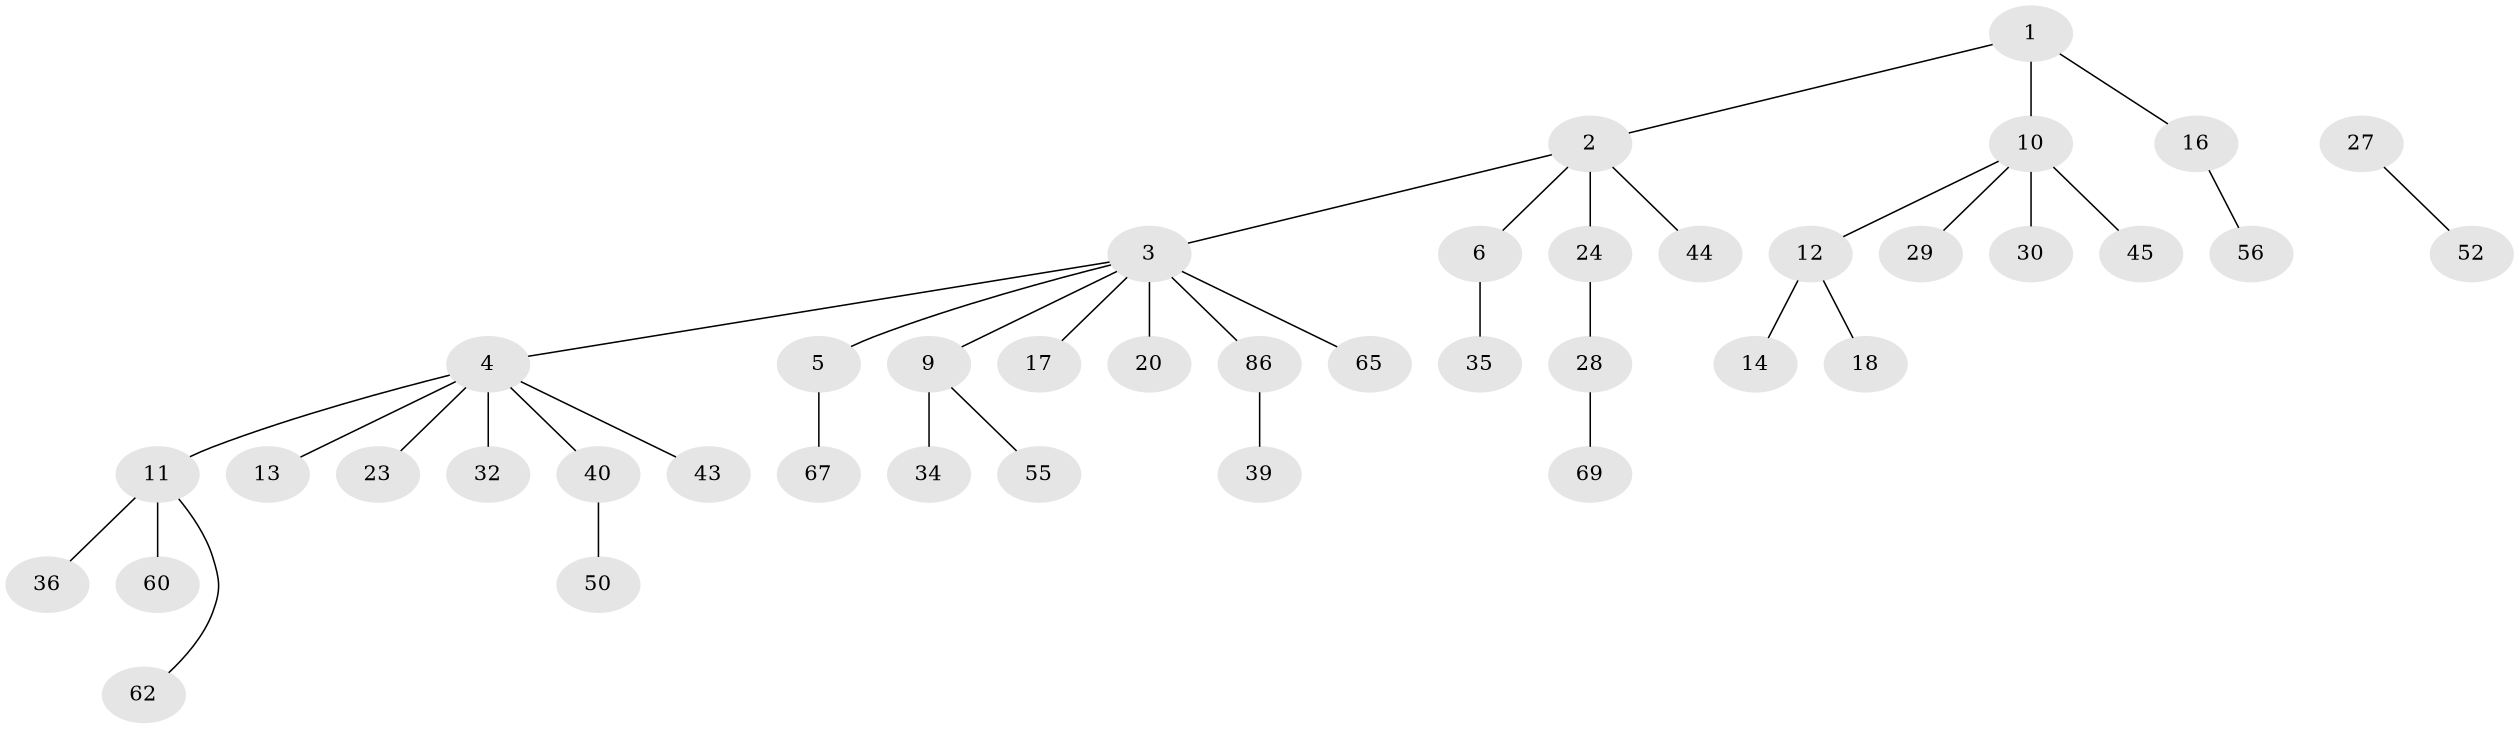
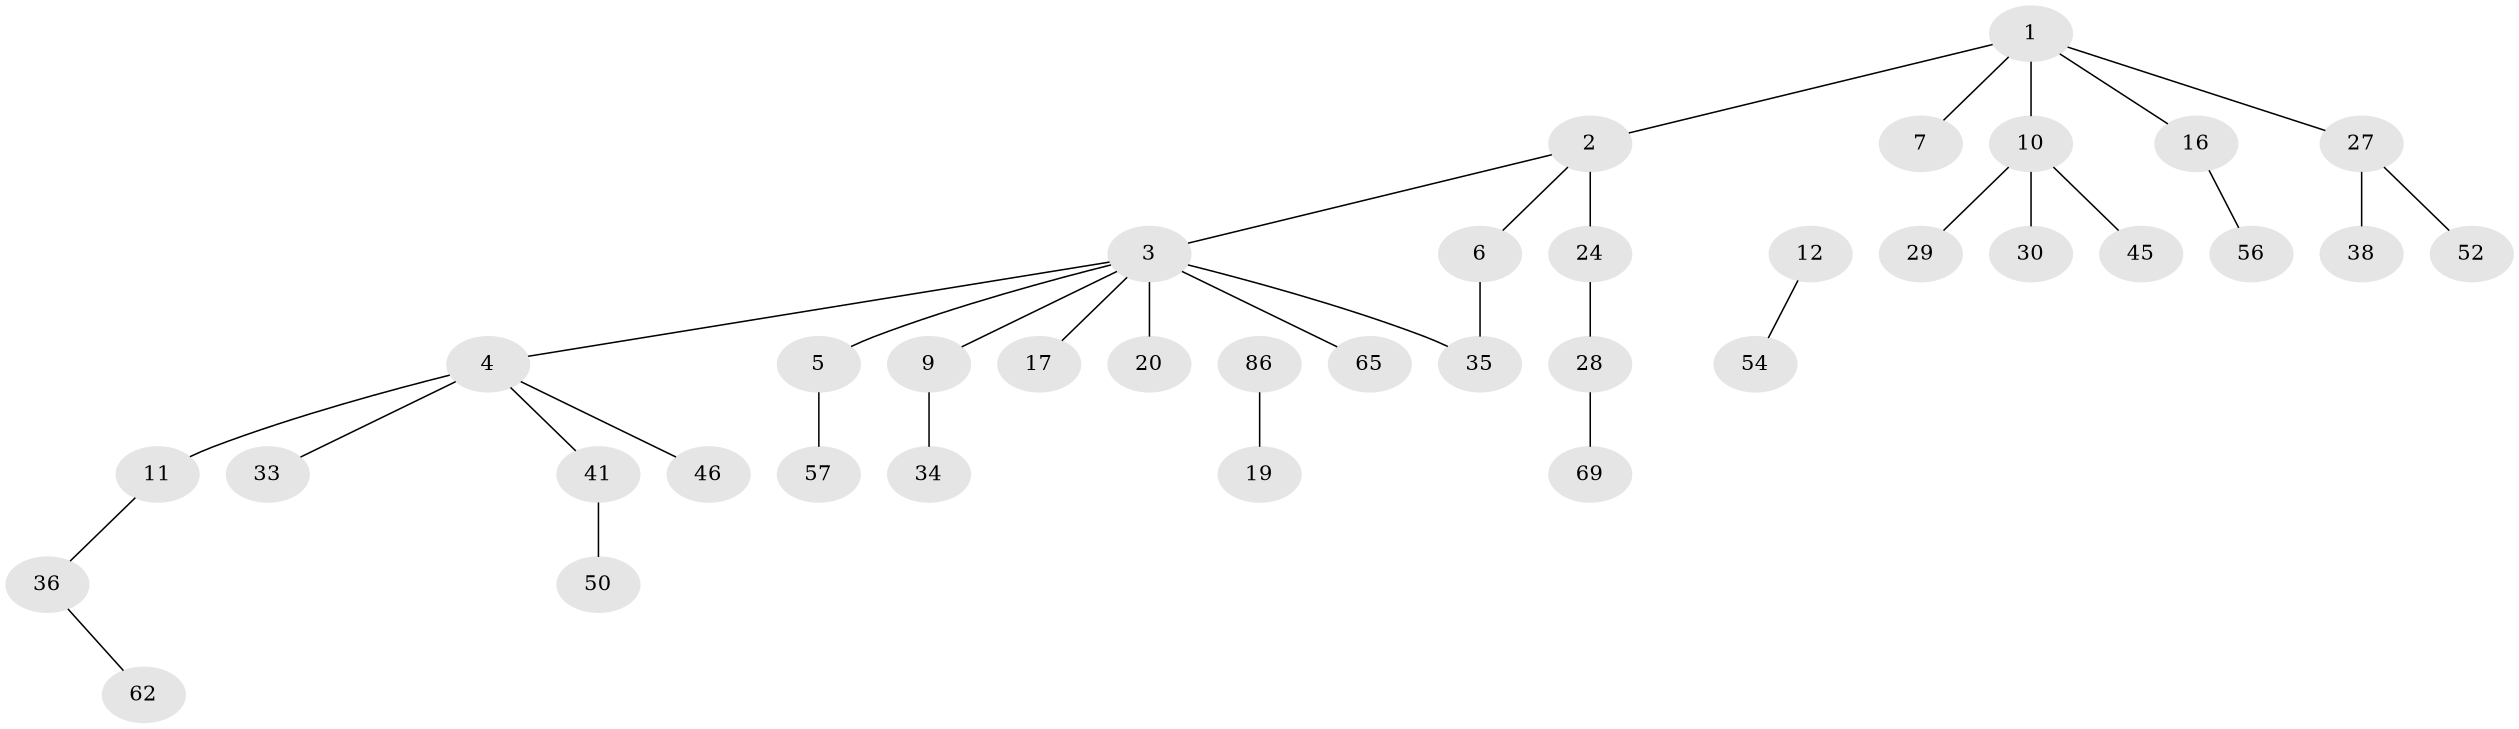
none -> (2197, 89)
none -> (1921, 144)
(1921, 199) -> none
(1700, 254) -> none
none -> (2362, 254)
(1204, 309) -> (1319, 301)
(1756, 364) -> (1756, 364)
(1866, 364) -> none
(268, 474) -> (268, 474)
(378, 474) -> none
(488, 474) -> none
(598, 474) -> (598, 474)
(709, 474) -> (709, 474)
(819, 474) -> (819, 474)
(1039, 474) -> none
(1260, 474) -> (1260, 474)
(158, 585) -> none
(218, 589) -> (96, 640)
